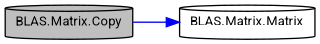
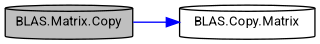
(247, 22) -> (247, 22)
